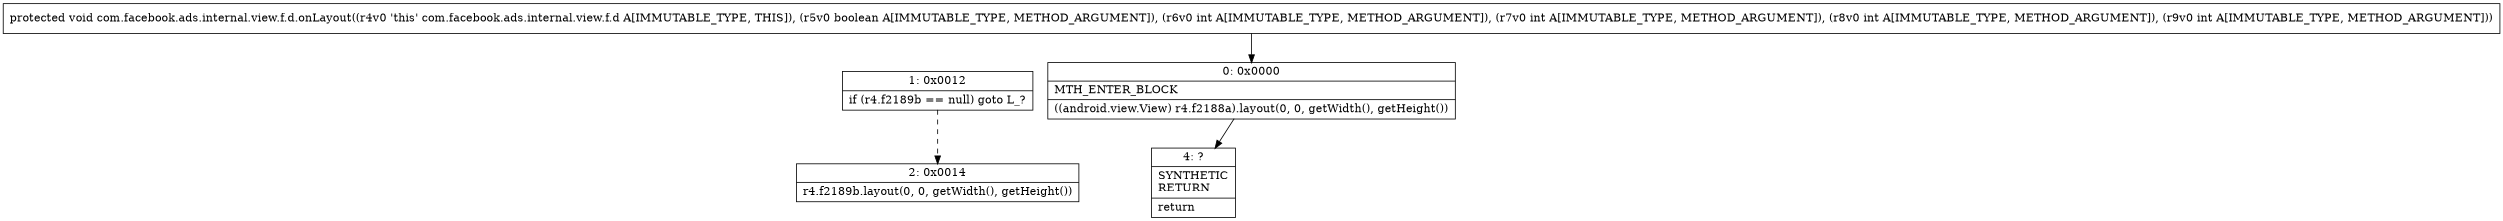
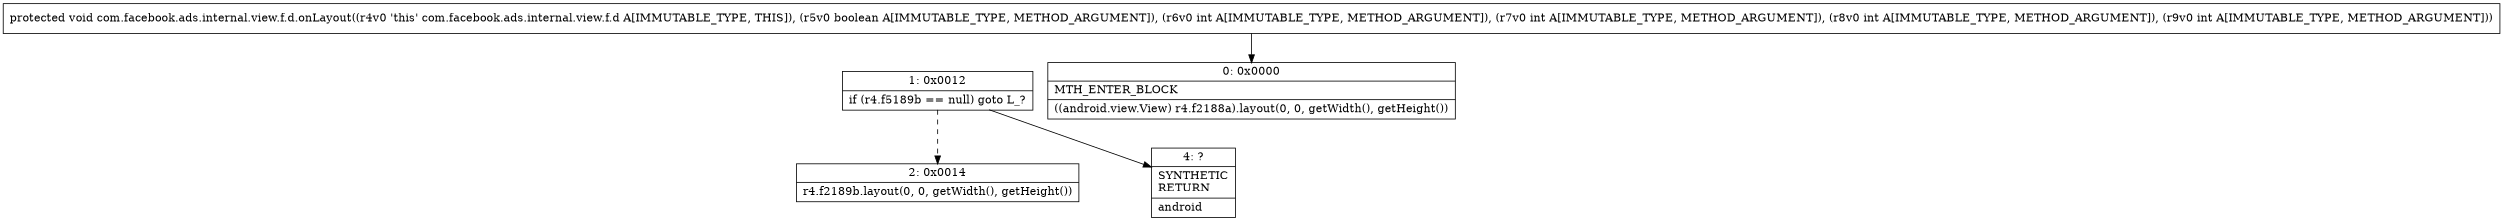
(938, 100) -> (938, 100)
(1227, 130) -> (1066, 137)
(1177, 207) -> (1180, 207)
